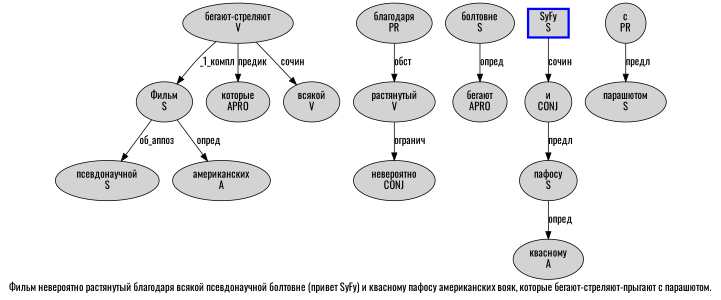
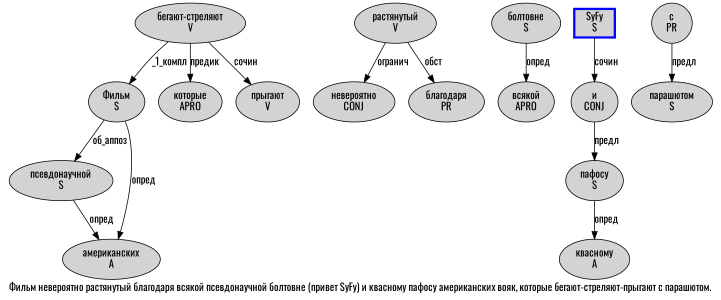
(394, 59) -> (419, 59)
(312, 102) -> (268, 102)
(480, 102) -> (526, 102)
none -> (84, 217)
